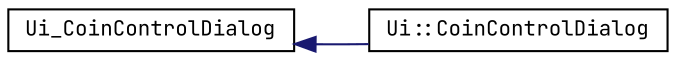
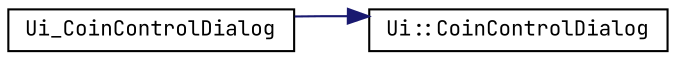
(342, 44) -> (321, 16)
